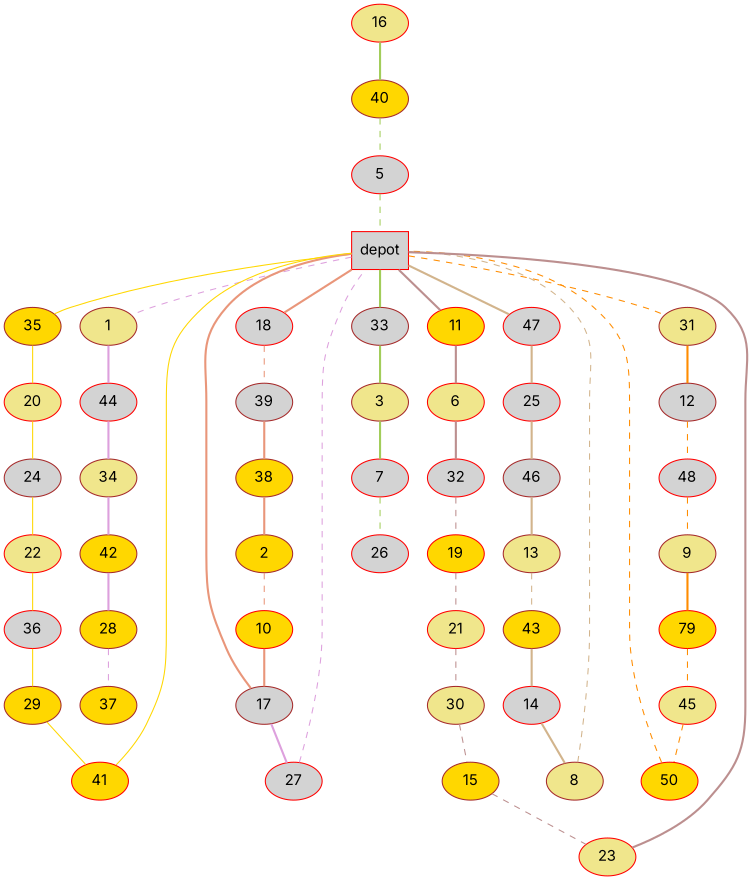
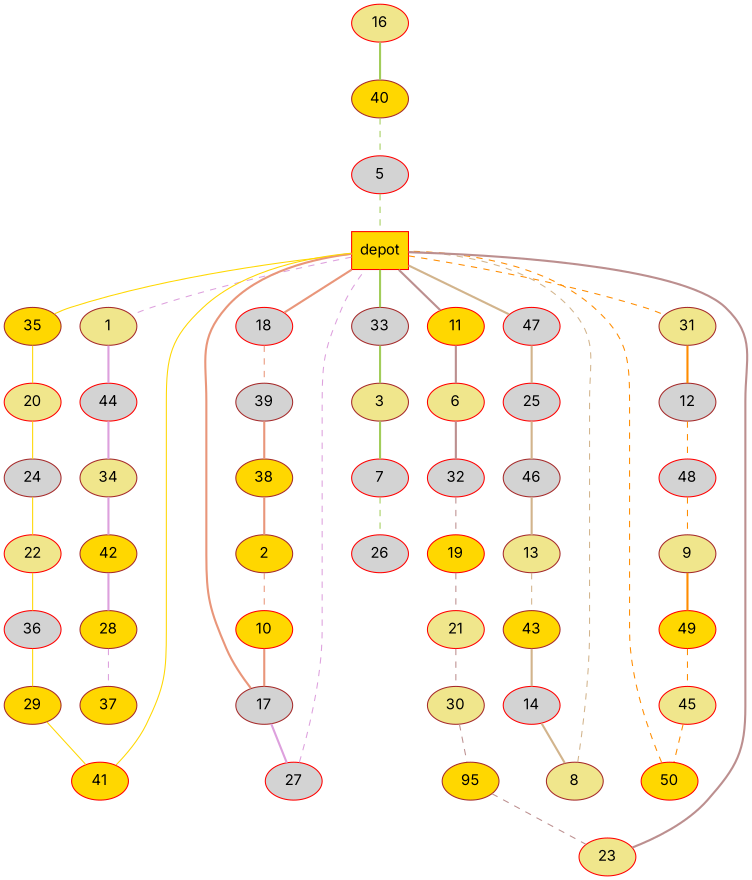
(380, 251) -> (380, 251)
(687, 630) -> (687, 630)
(471, 781) -> (471, 781)
